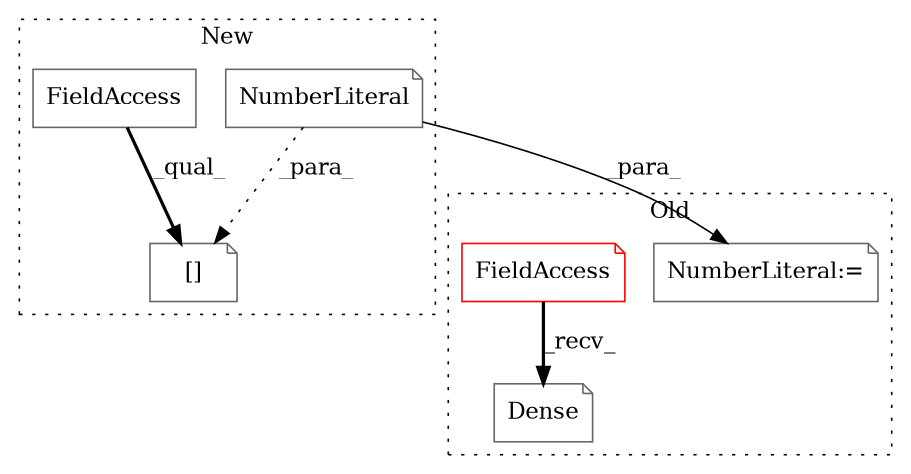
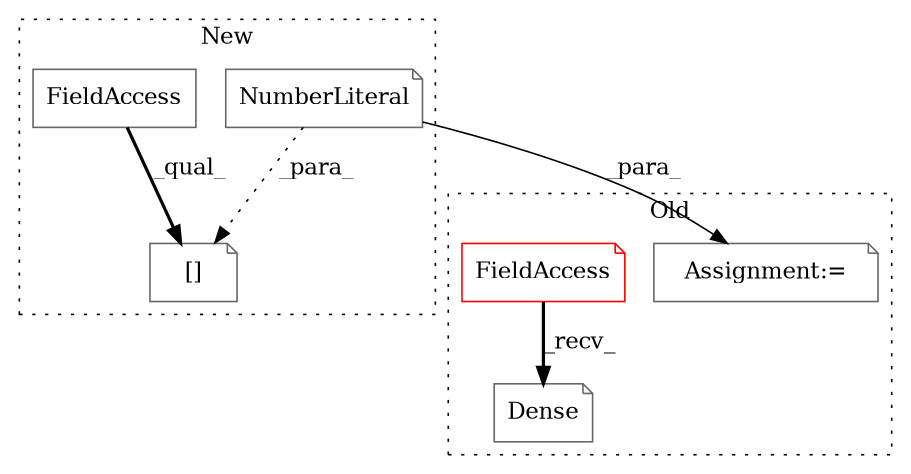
(766, 273) -> (766, 273)
